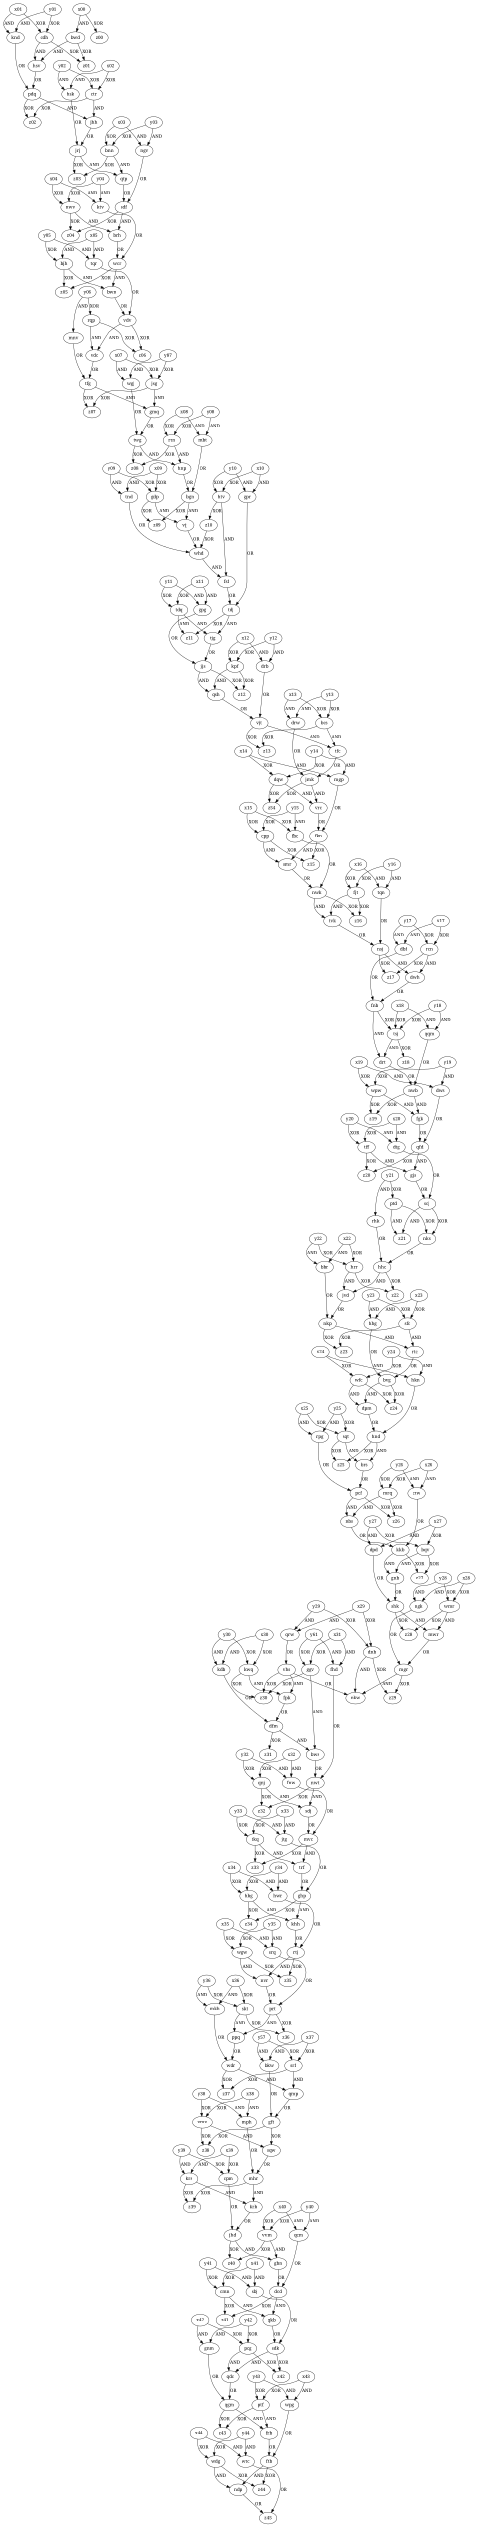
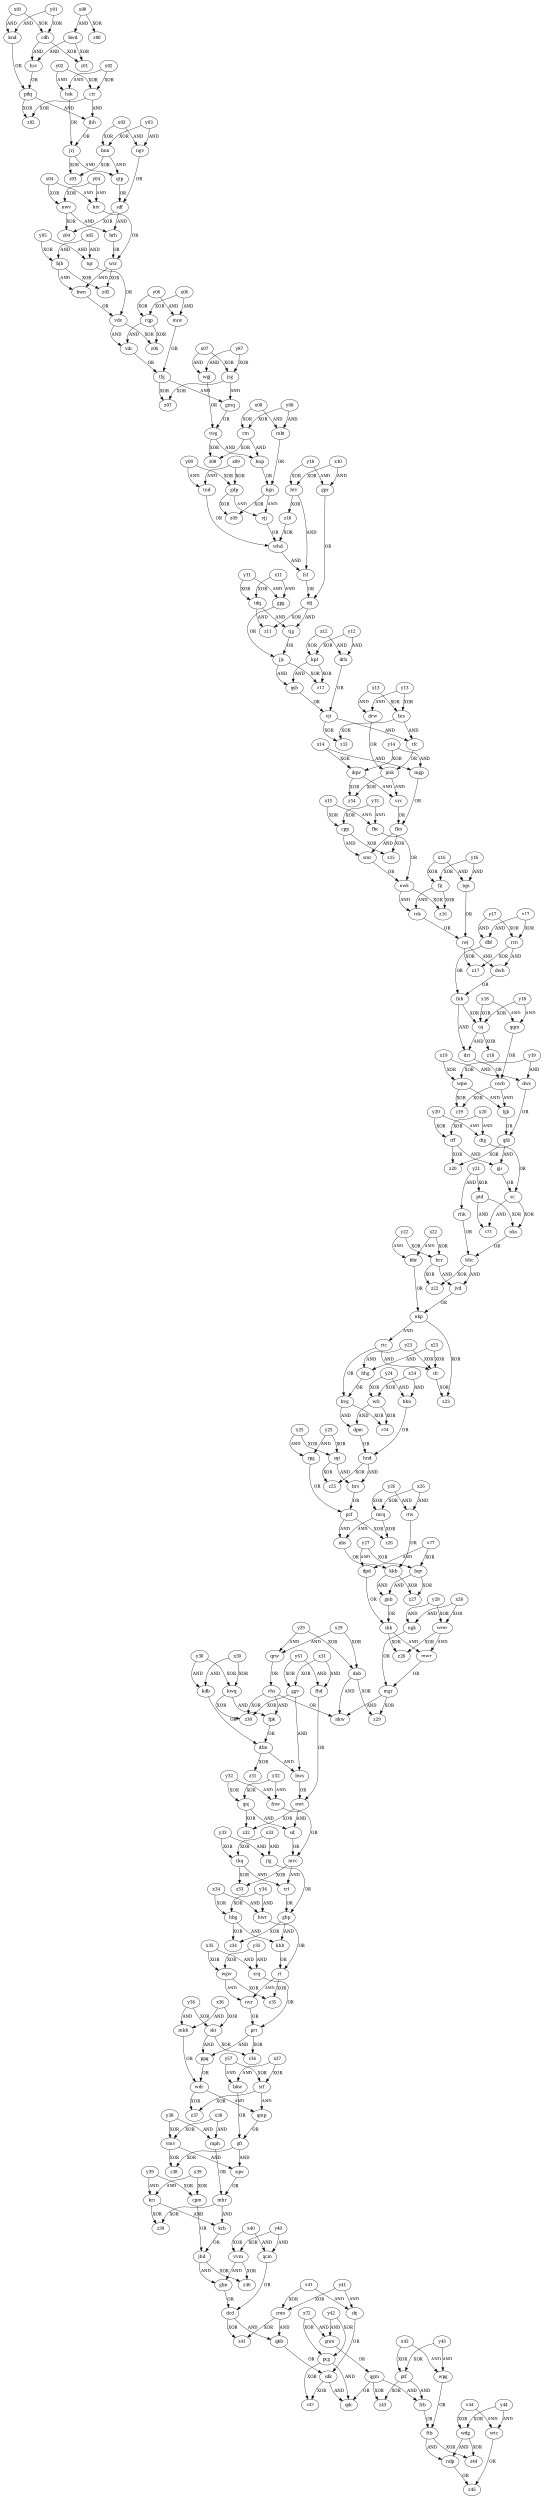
none -> (184, 292)
(287, 822) -> (367, 815)
(411, 1336) -> (399, 1366)
(276, 2136) -> (245, 2158)
(200, 2320) -> (307, 2313)
(230, 2389) -> (363, 2390)
